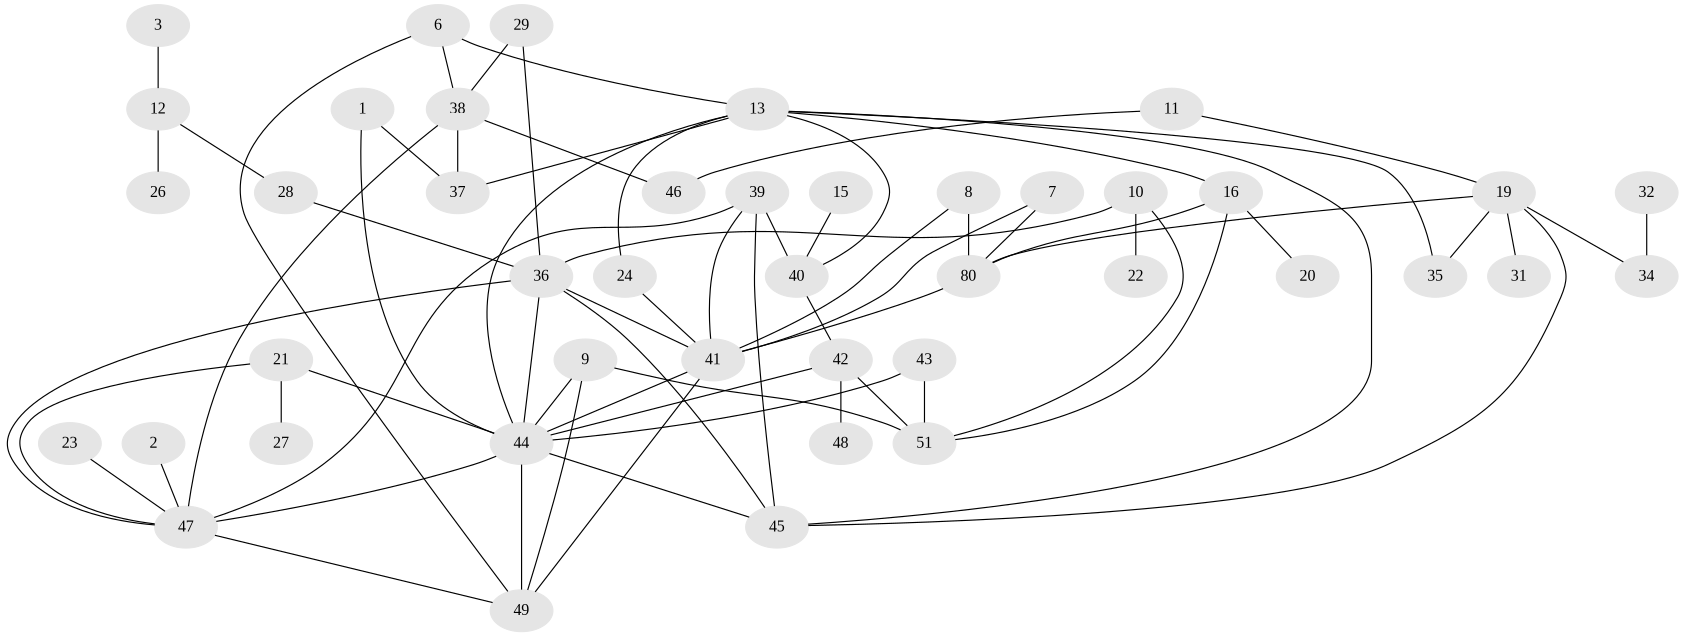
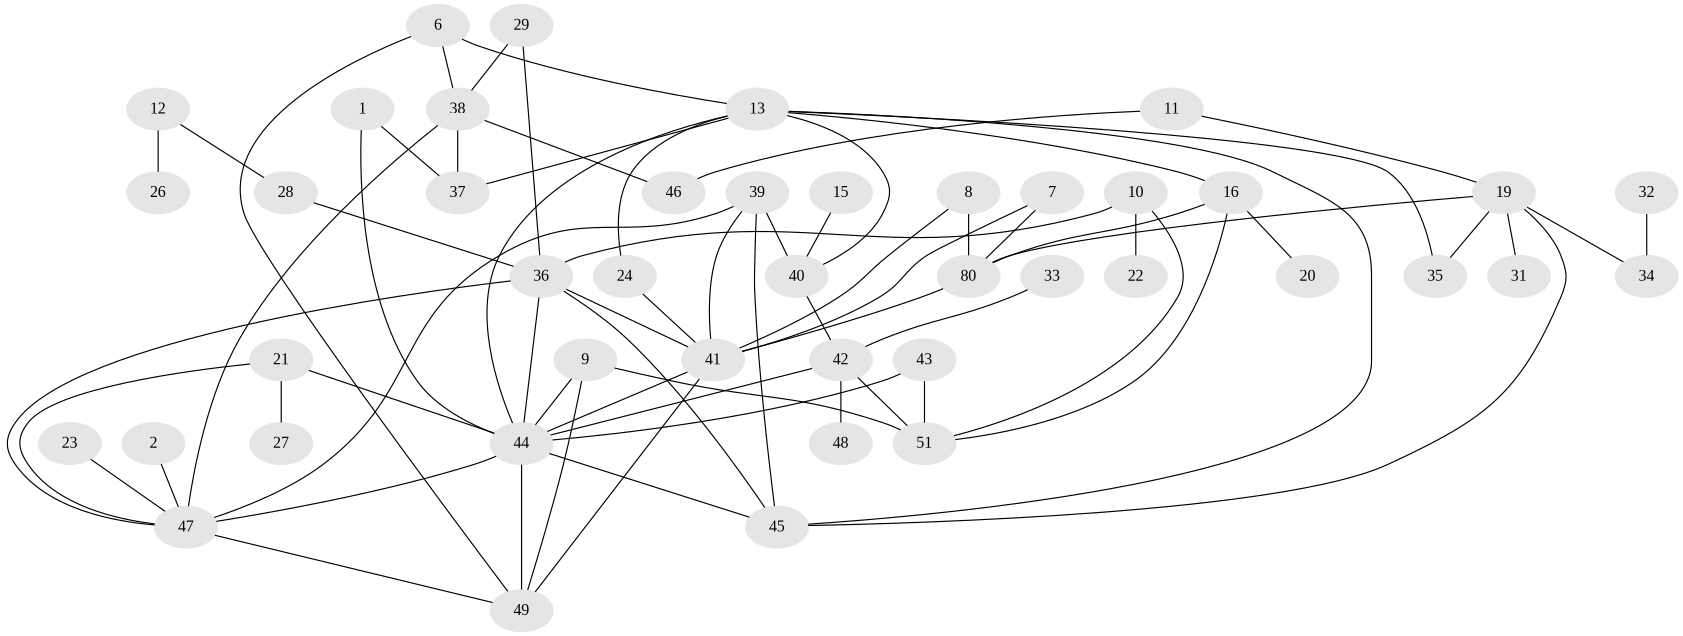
(158, 26) -> none
none -> (1052, 276)
